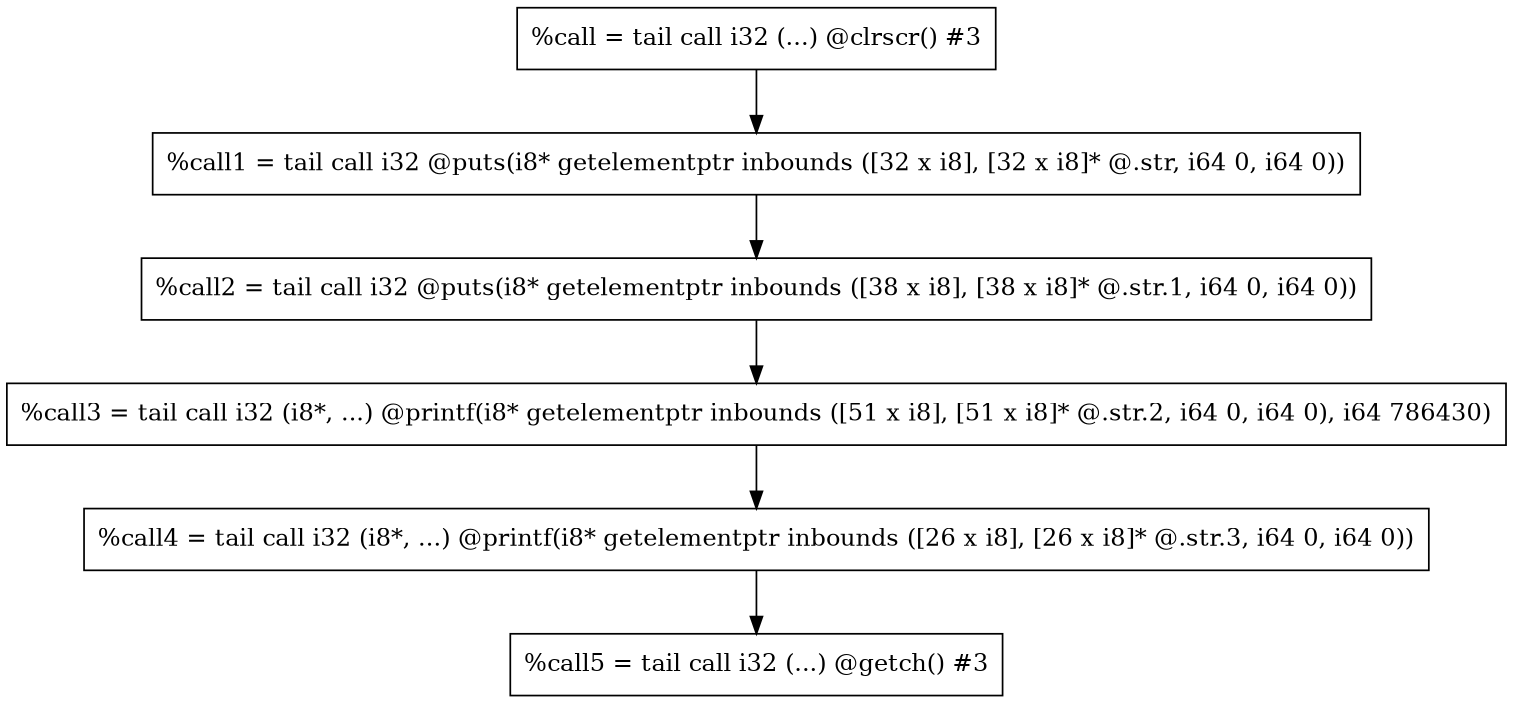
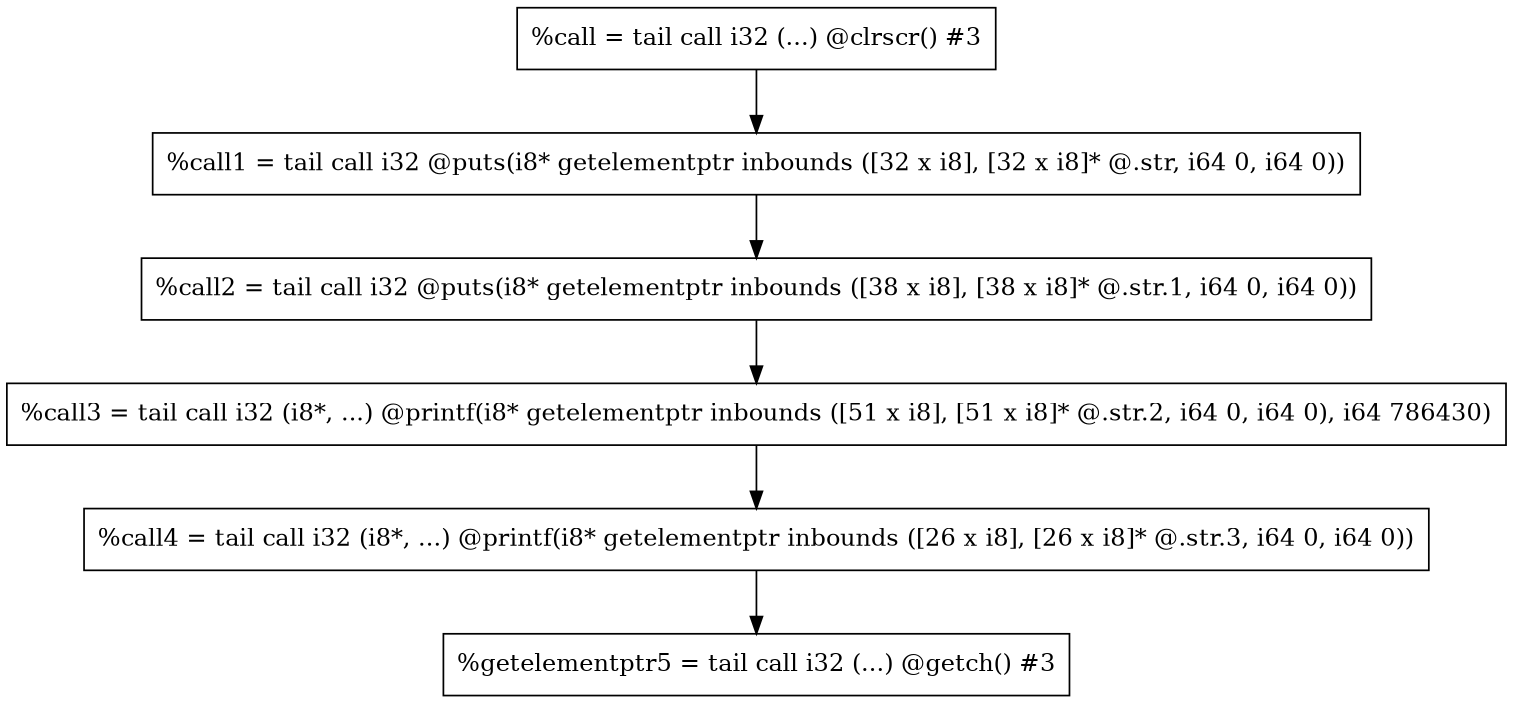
(756, 665) -> (756, 665)
